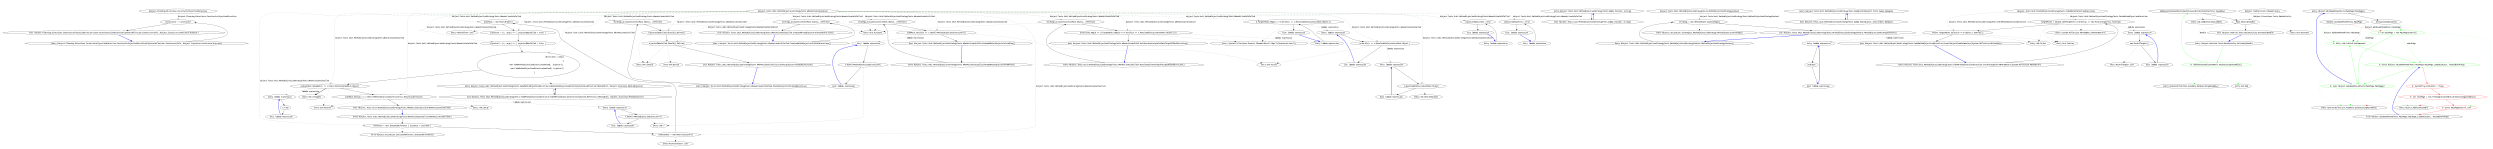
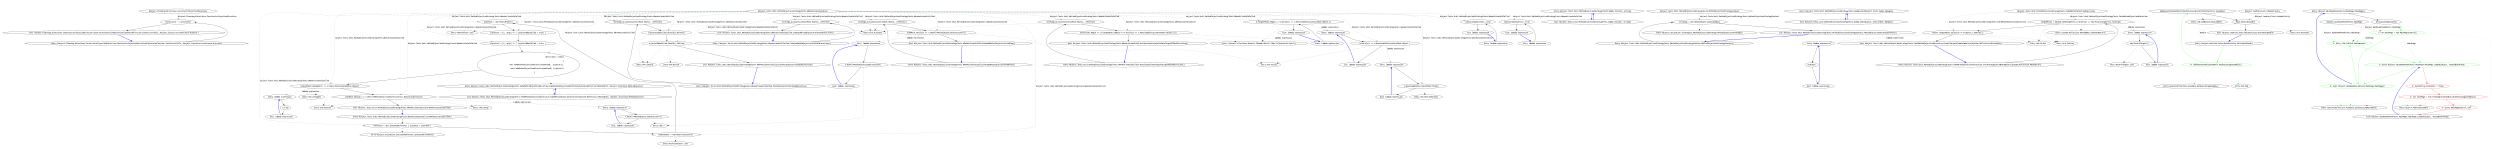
(2272, 17) -> (2272, 17)
(321, 91) -> (321, 91)
